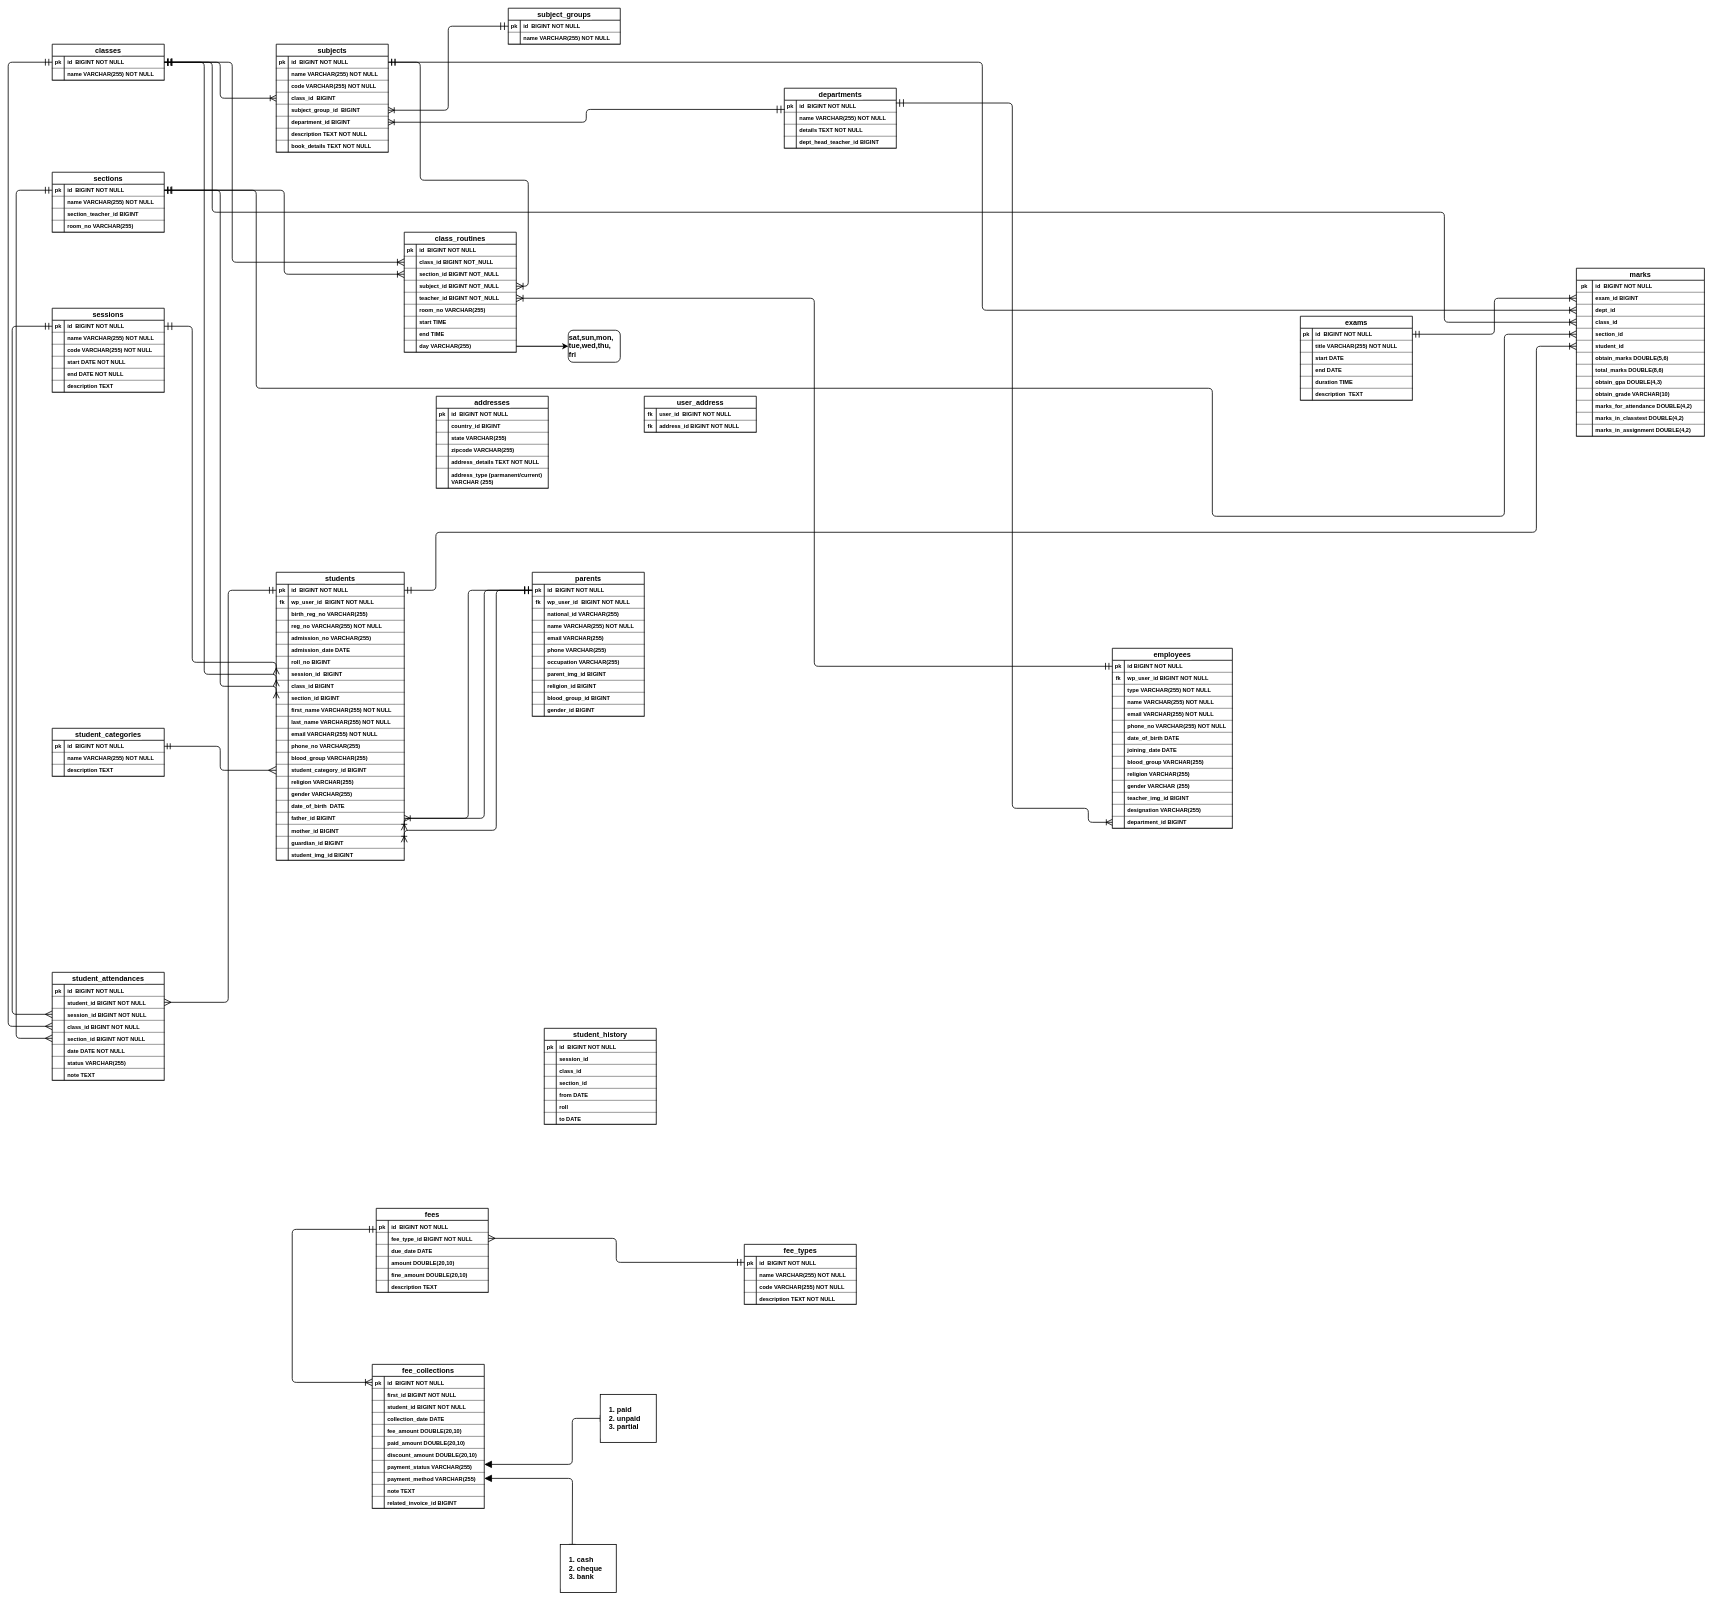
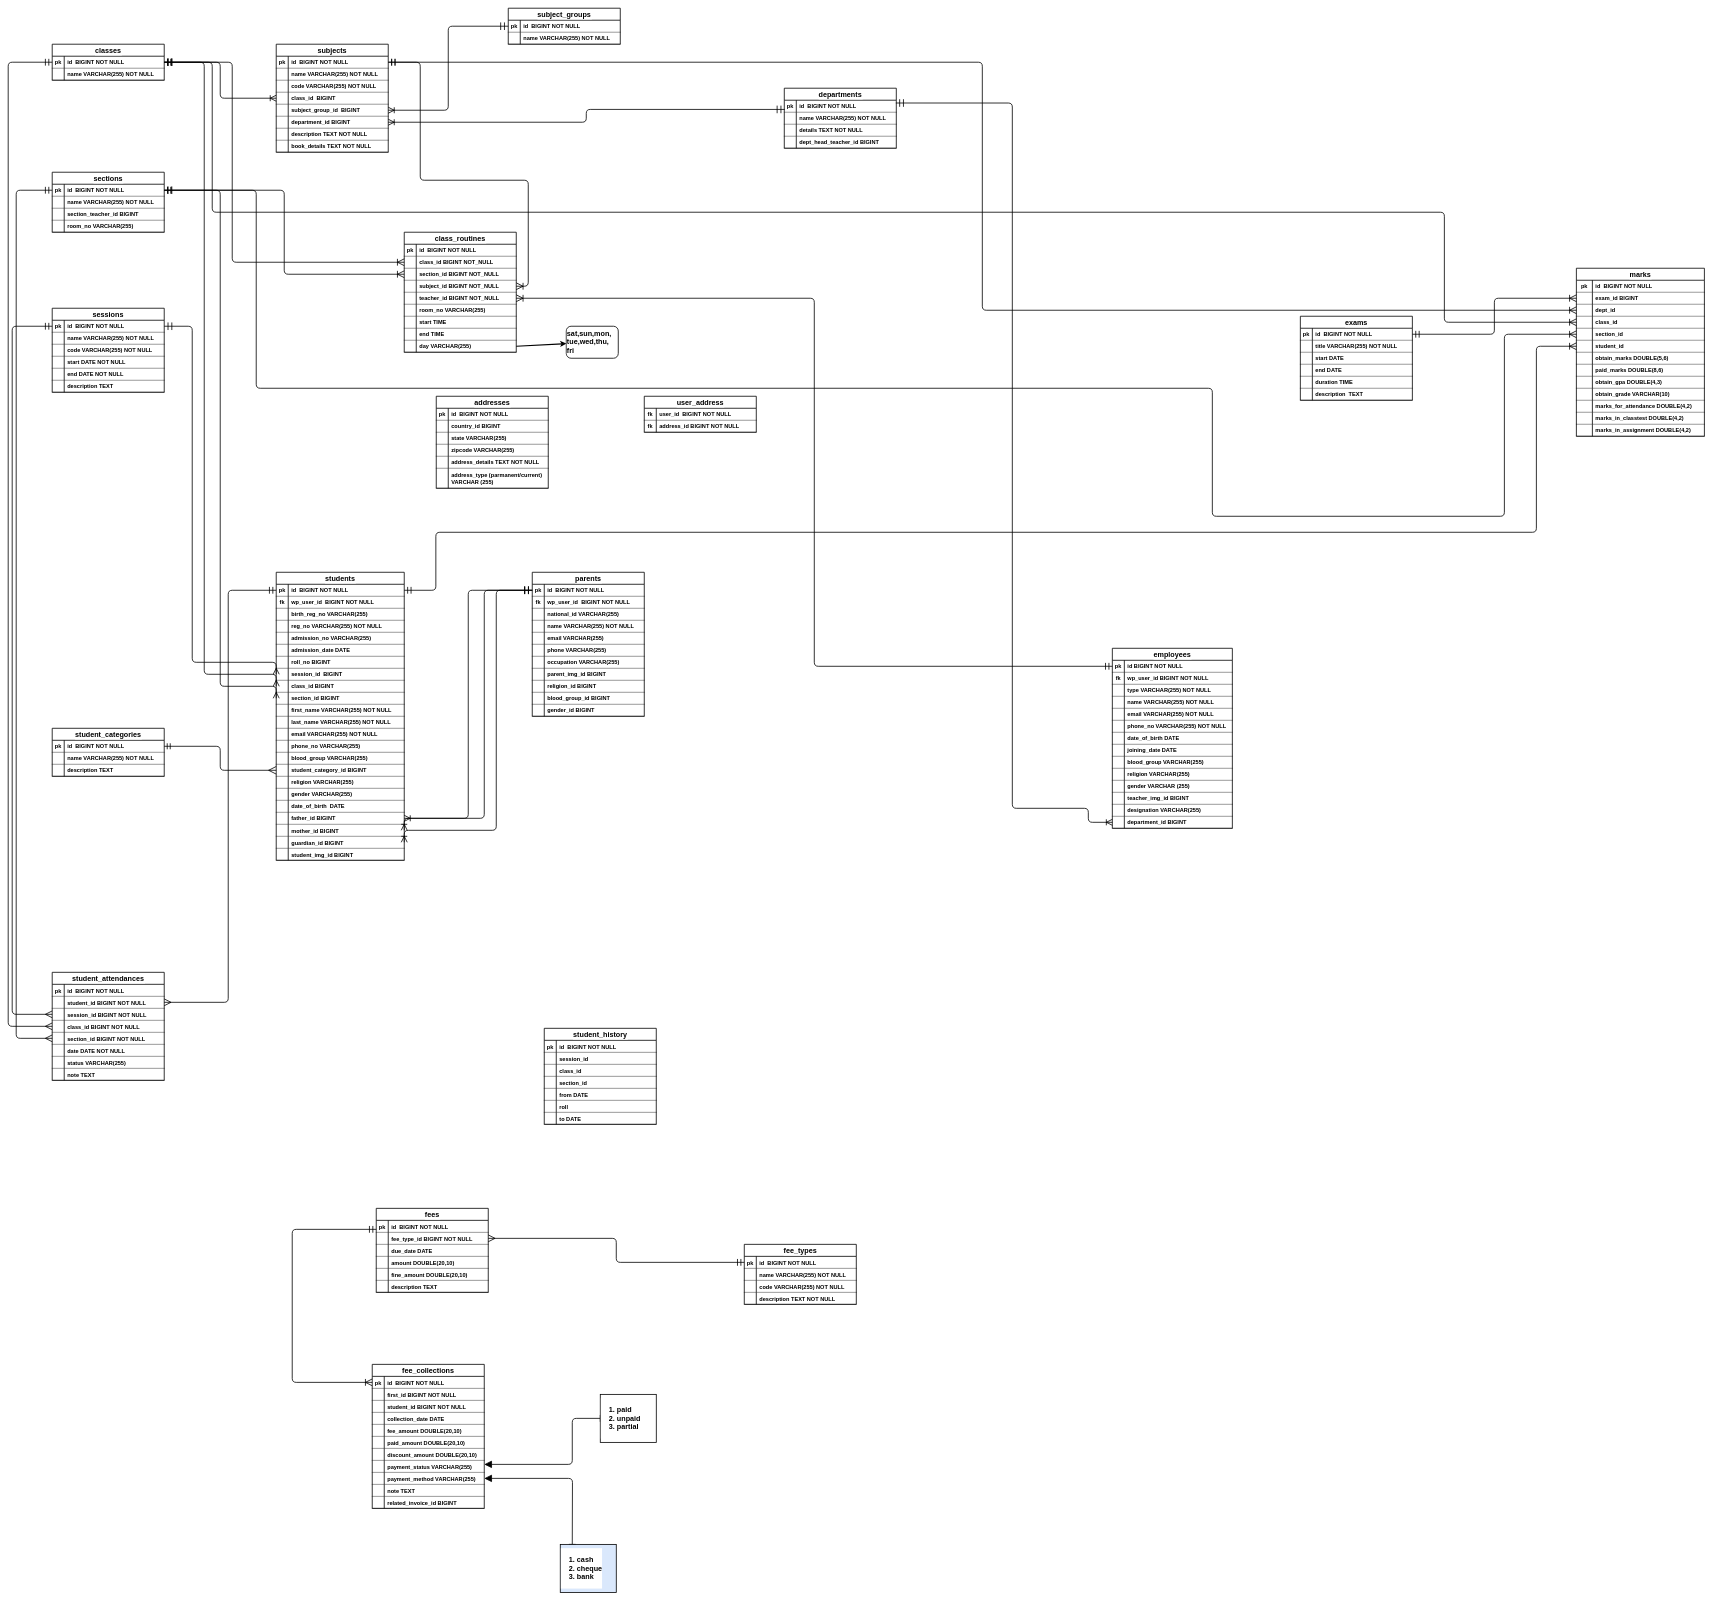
(594, 346) -> (592, 342)
(1629, 371) -> (1628, 371)
(588, 1568) -> (588, 1568)
